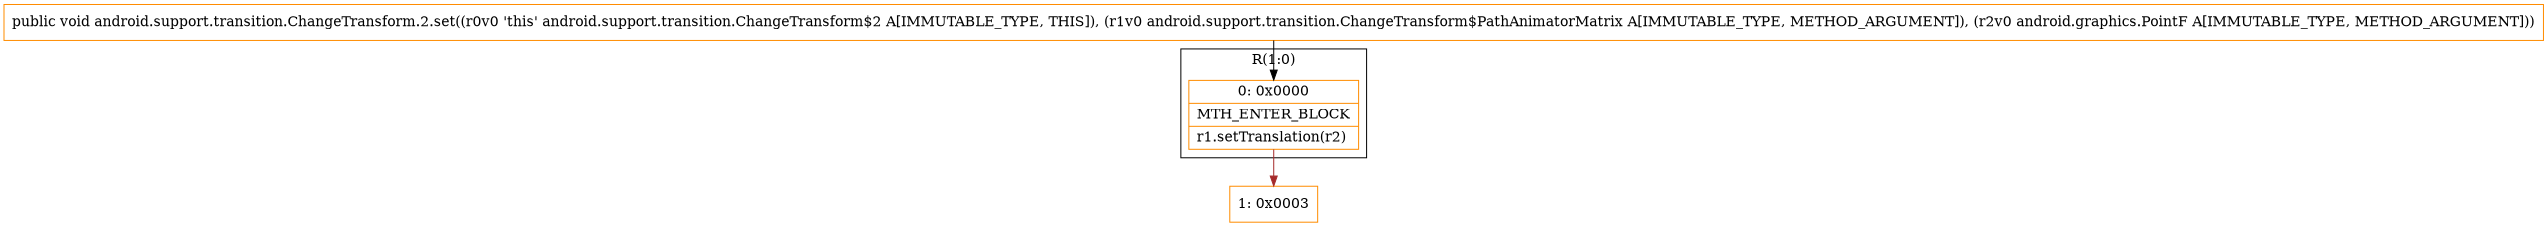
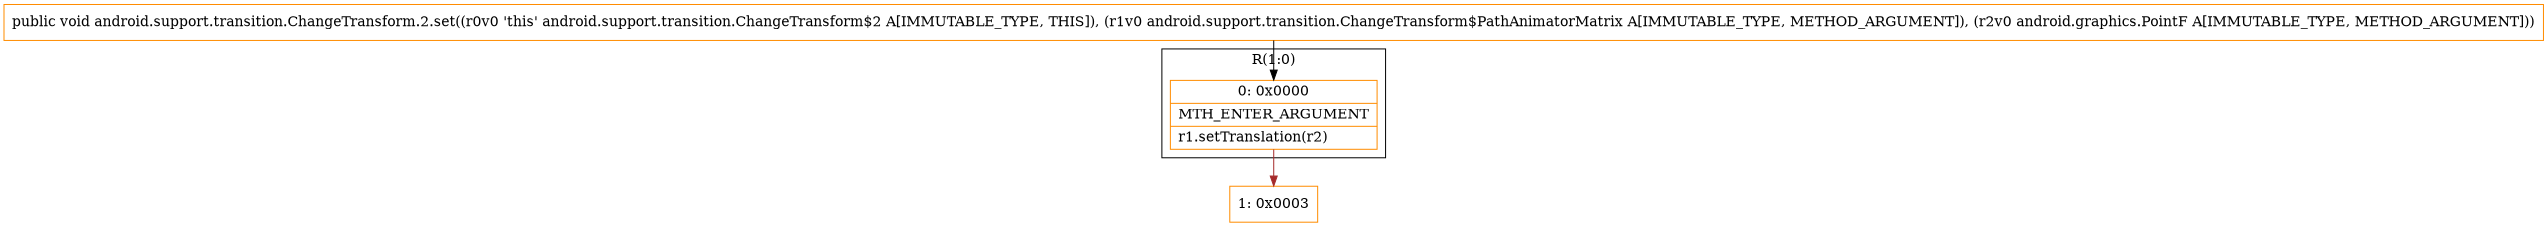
(1274, 114) -> (1274, 114)
